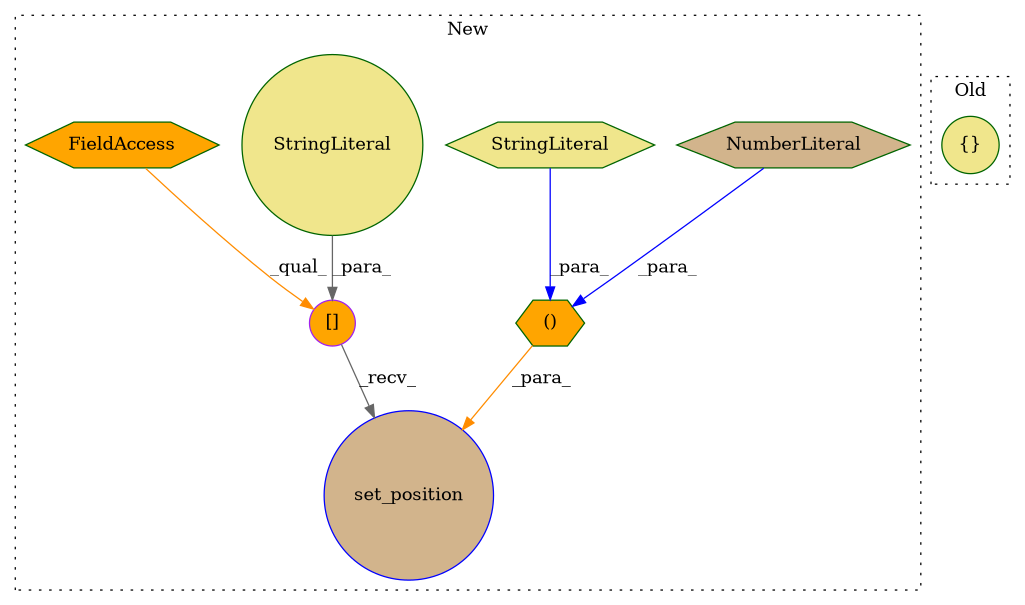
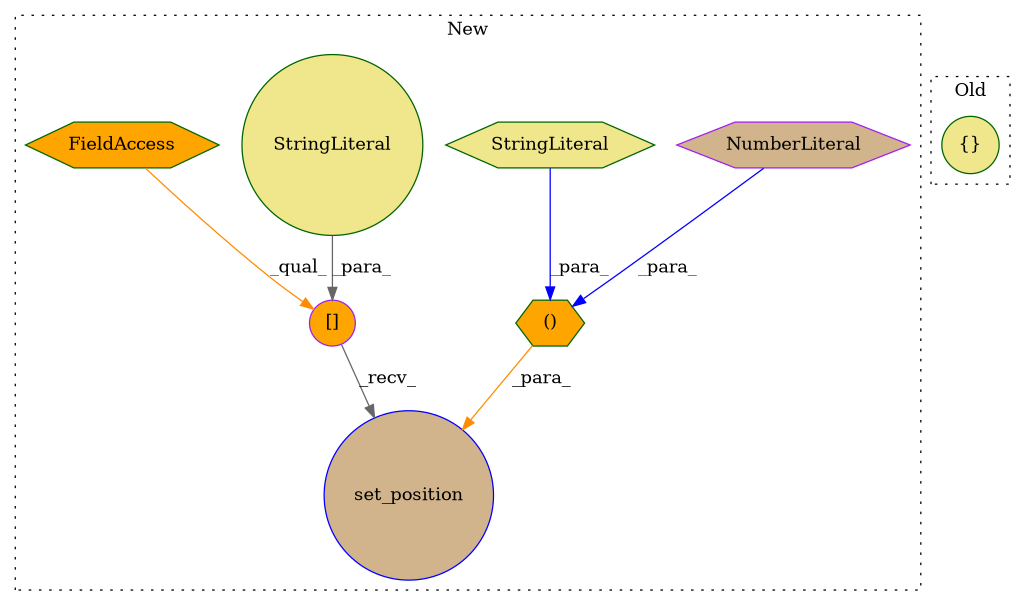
(793, 145) -> (793, 145)
